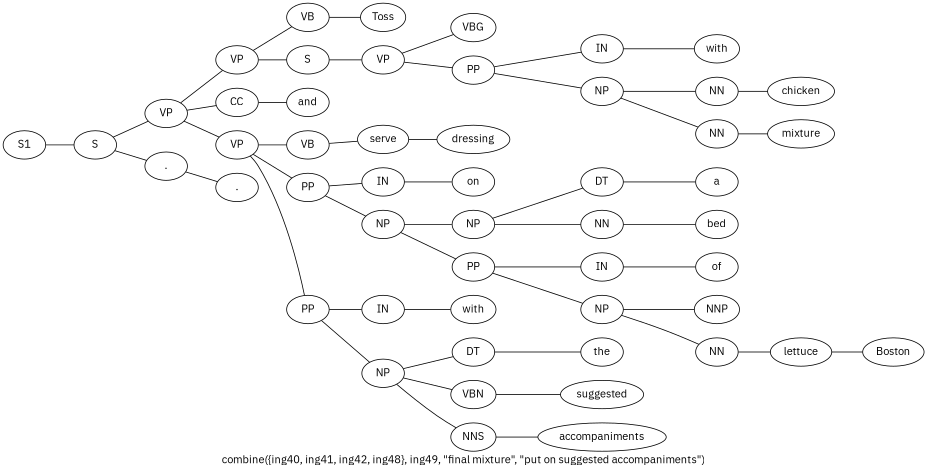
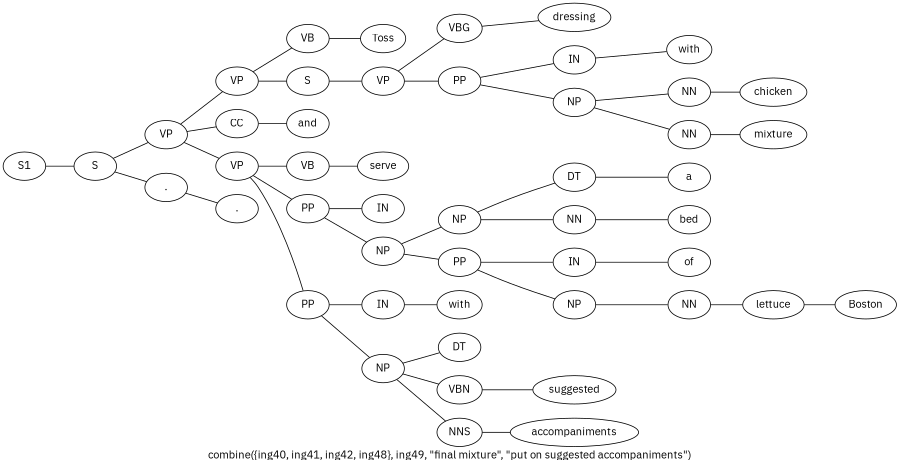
(423, 139) -> (510, 23)
(473, 182) -> none
(717, 309) -> none
(602, 352) -> none
